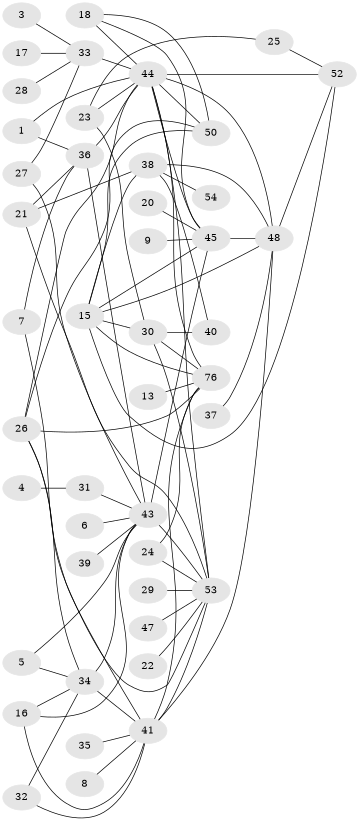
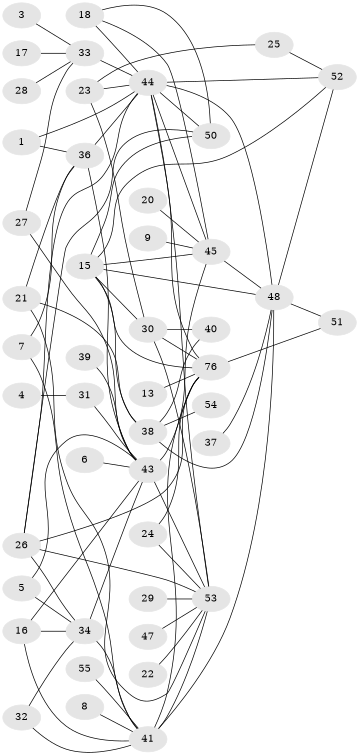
none -> (337, 323)
(85, 746) -> (85, 669)
